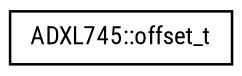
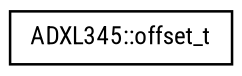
(121, 38) -> (121, 38)
